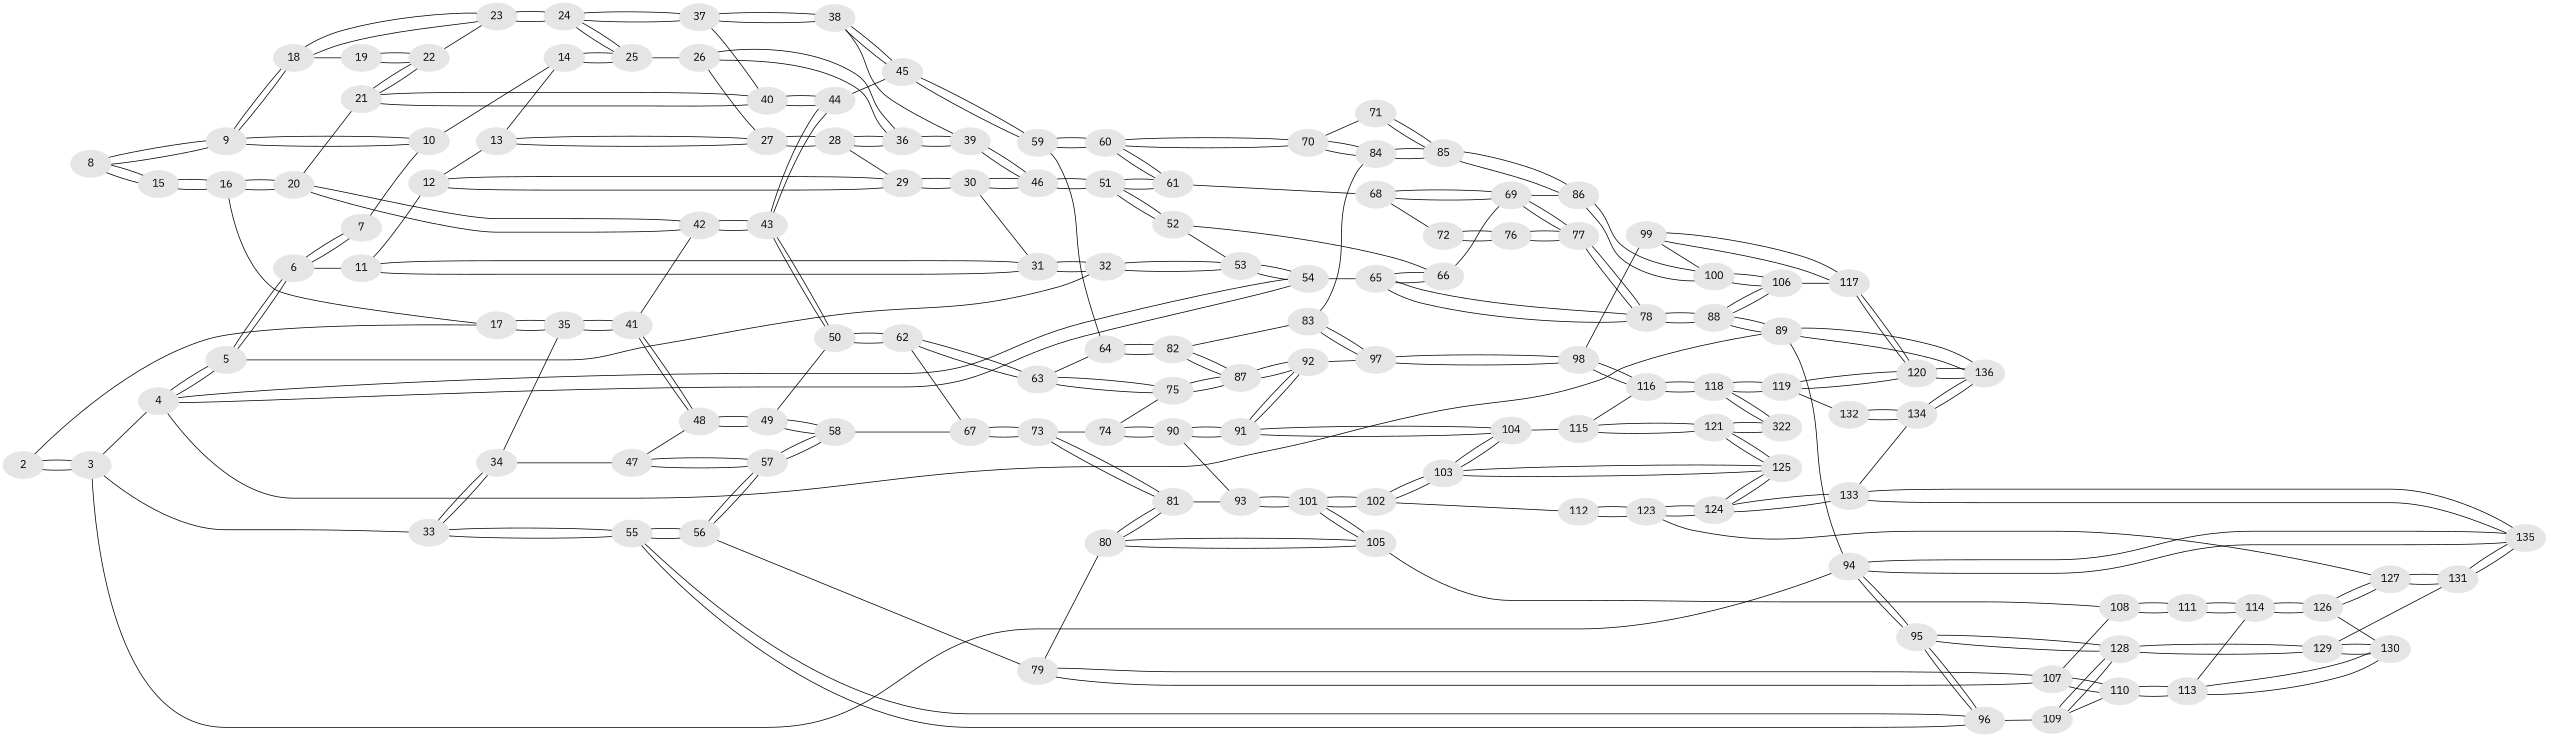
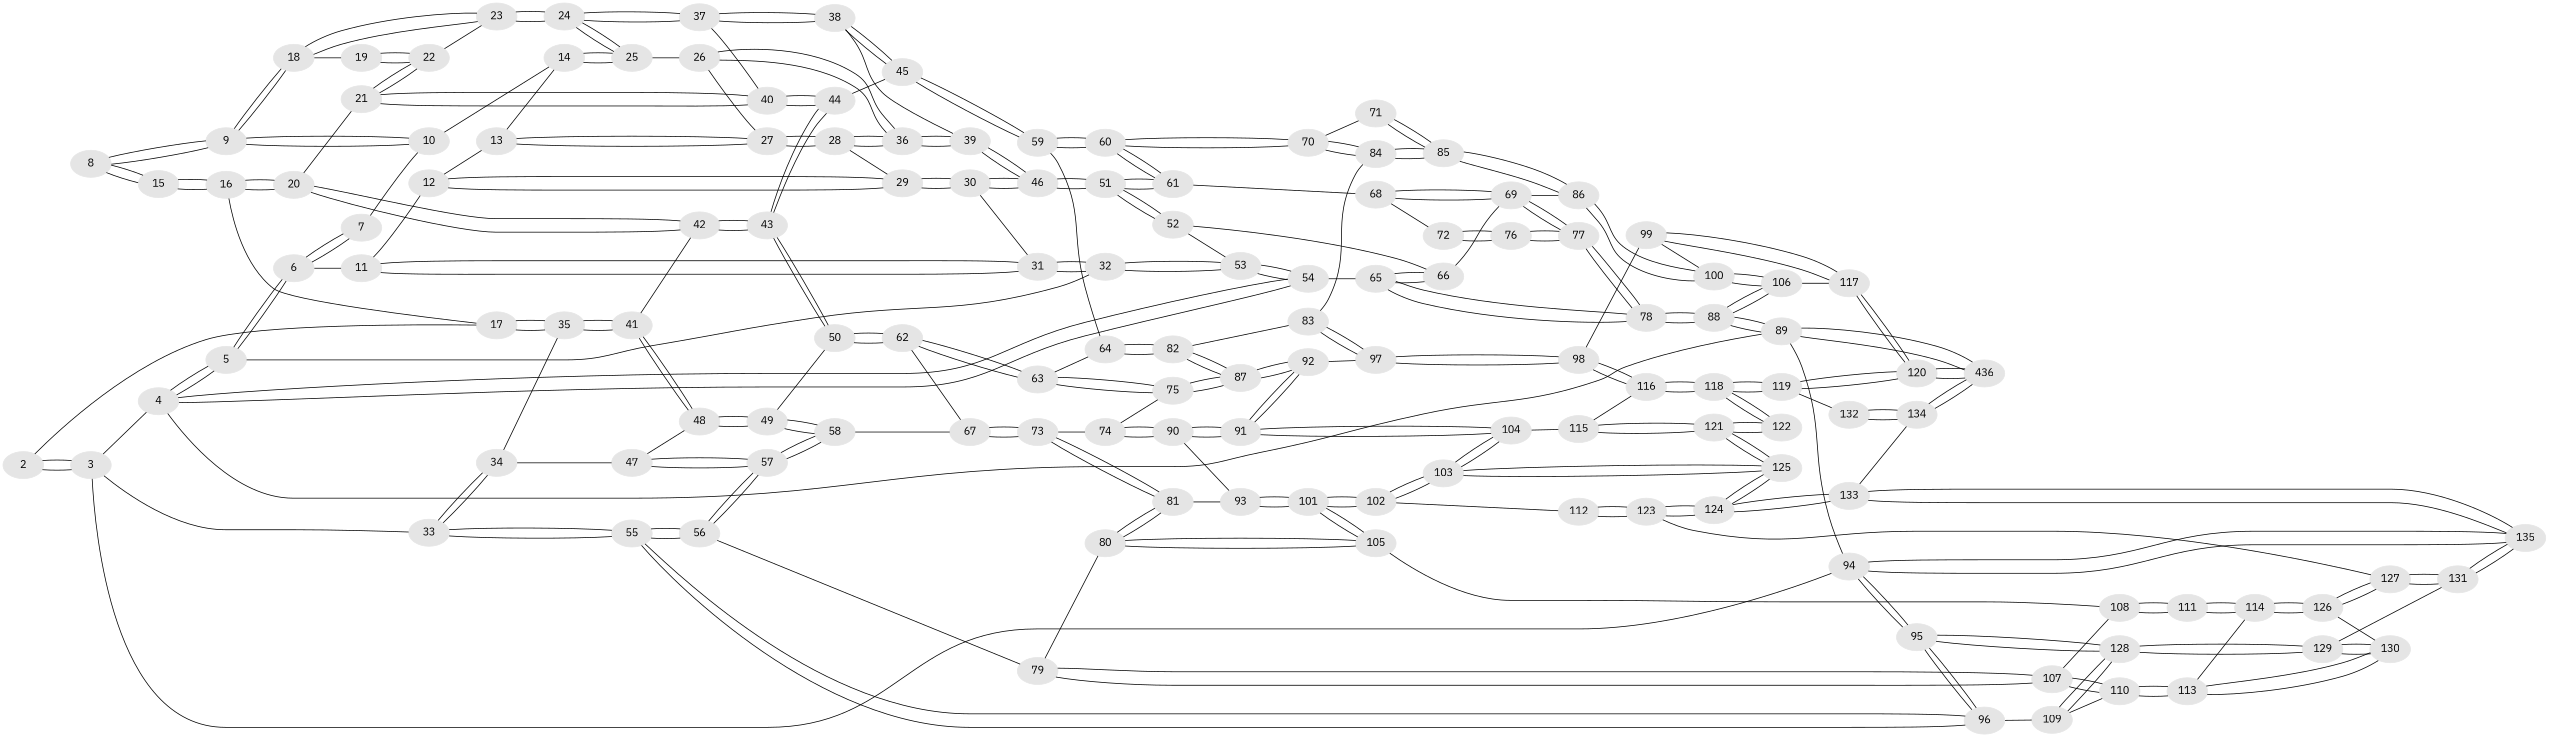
(1984, 373) -> (1984, 373)
(1782, 428) -> (1782, 428)
